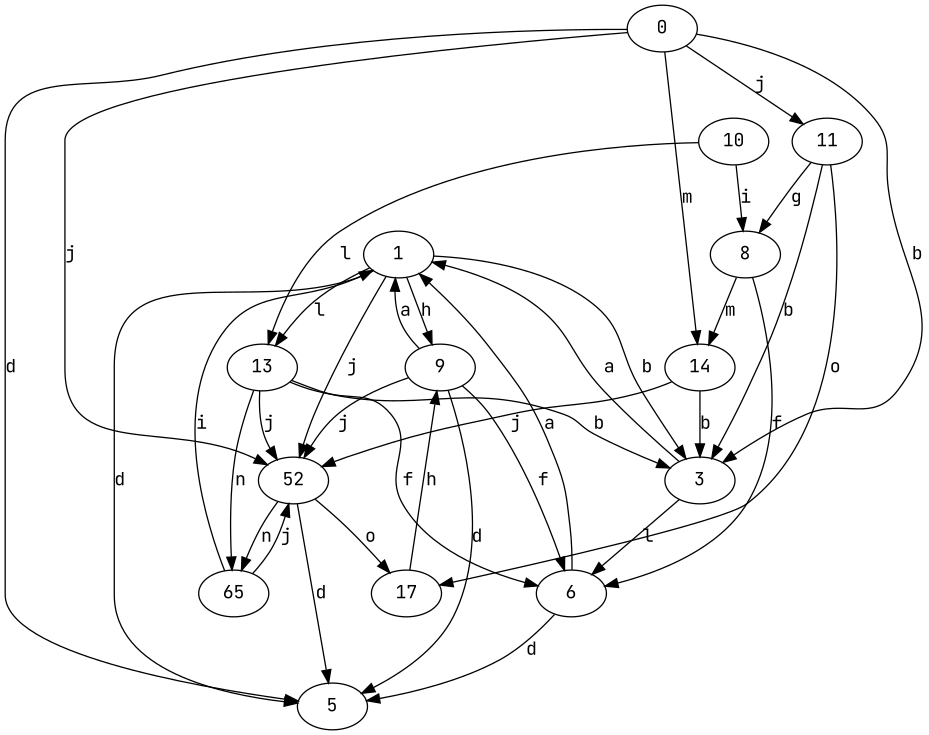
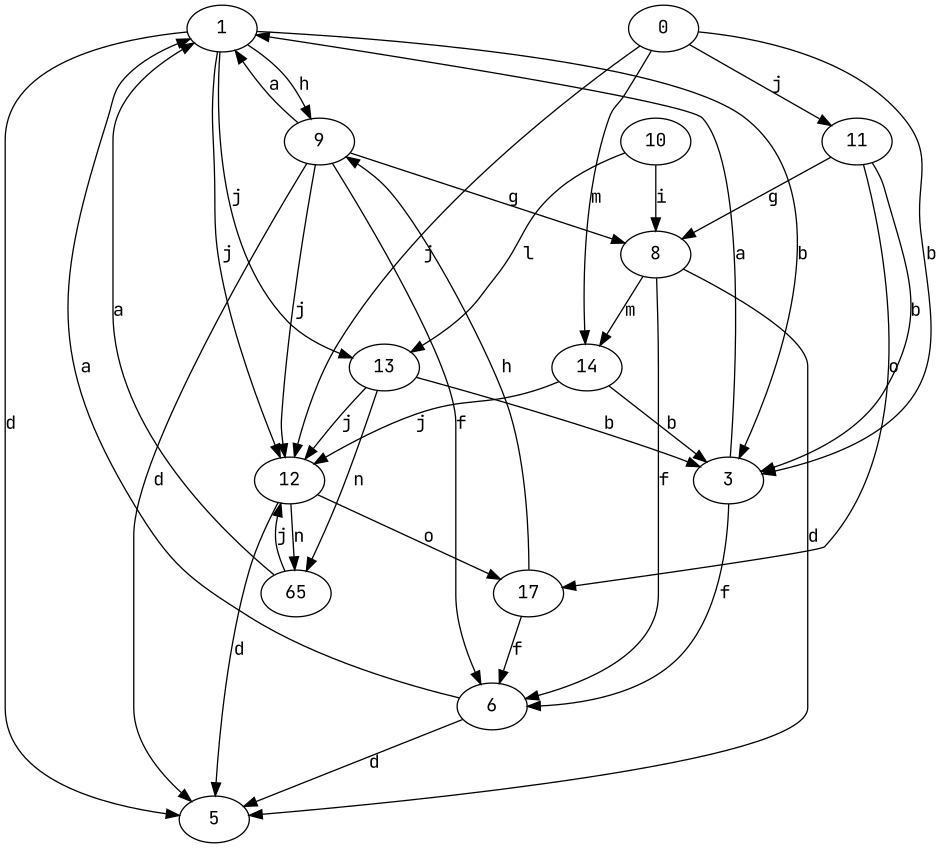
(5, 194) -> (787, 729)
none -> (481, 196)
(320, 311) -> (237, 198)
(202, 424) -> (119, 311)
(293, 480) -> (290, 480)
(396, 480) -> (512, 644)
(649, 537) -> (725, 593)
